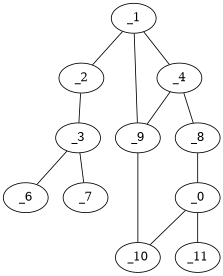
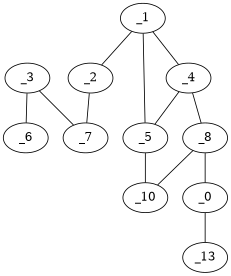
(80, 108) -> (88, 108)
(138, 138) -> (145, 138)
(168, 227) -> (175, 168)
(198, 257) -> (205, 257)
